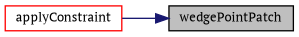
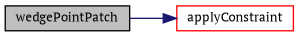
(139, 18) -> (146, 18)
